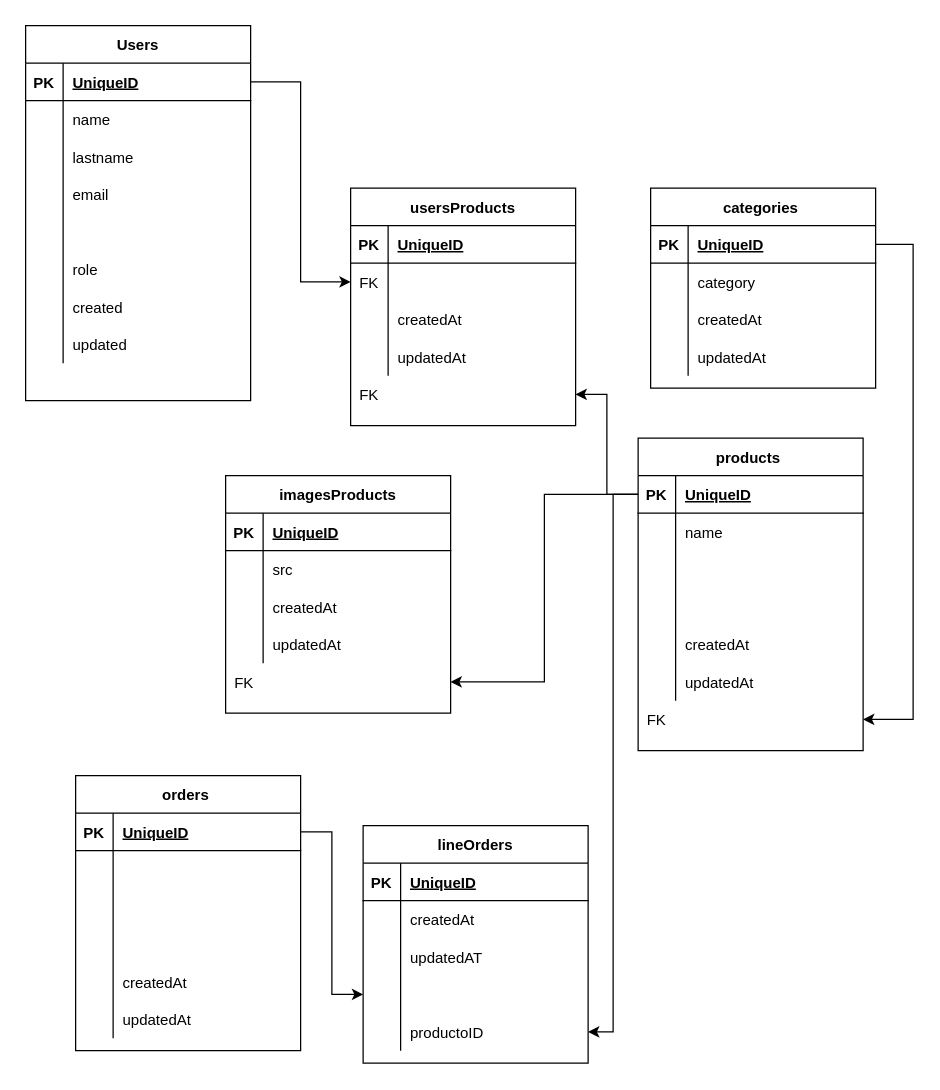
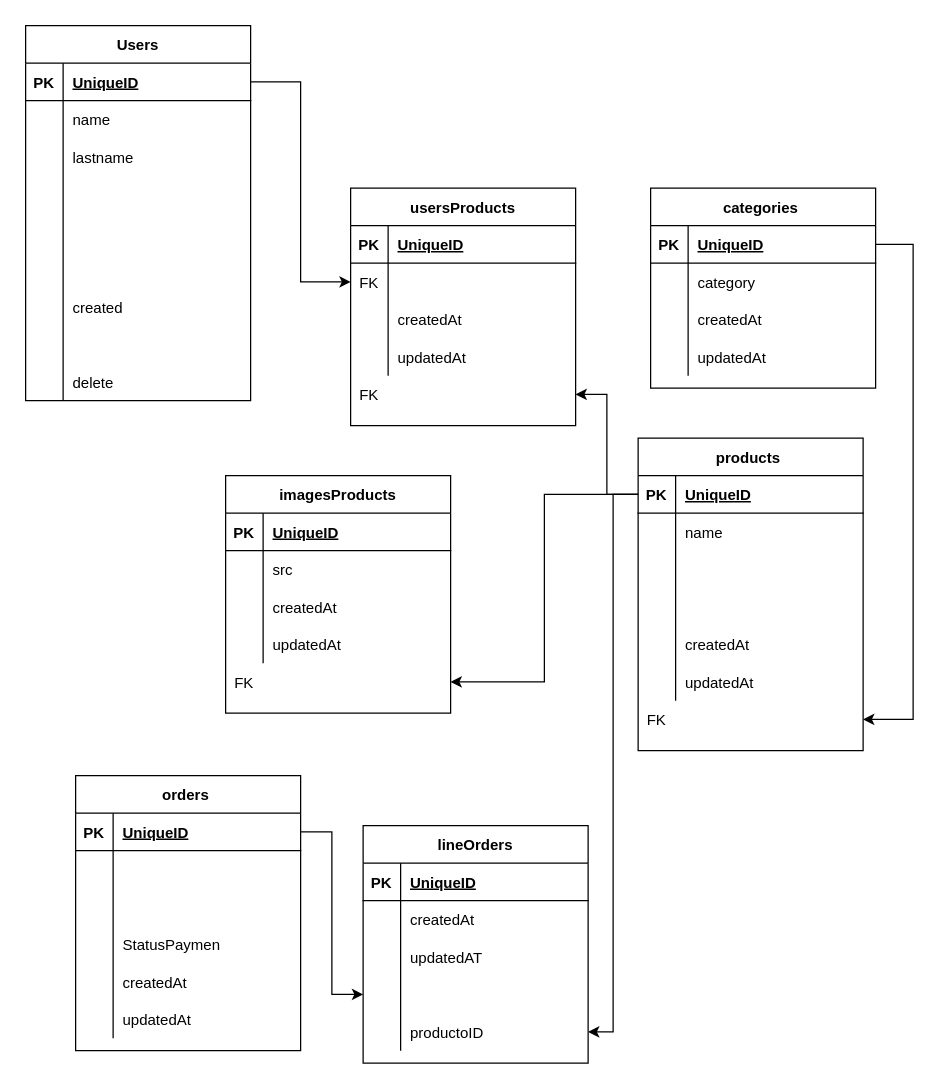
(157, 194) -> none
(157, 269) -> none
(157, 344) -> none
none -> (157, 382)
none -> (207, 944)
